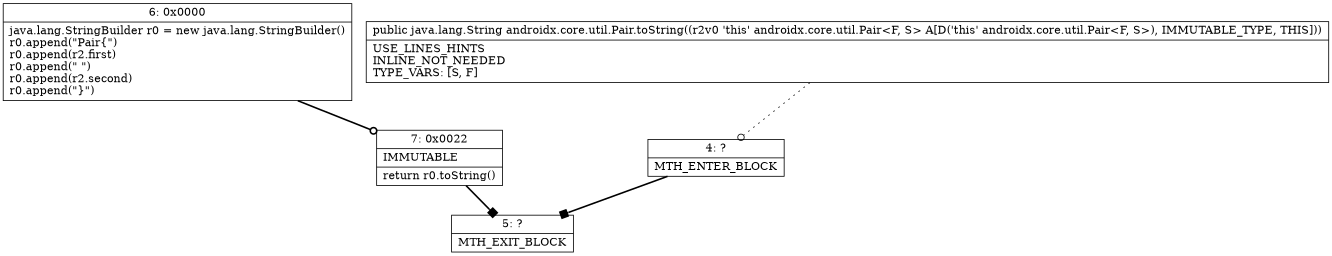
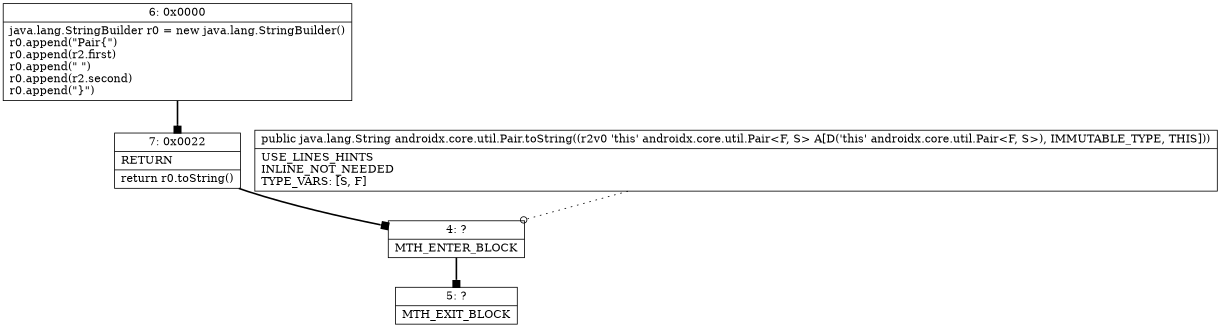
(334, 115) -> (178, 113)
(421, 157) -> (147, 160)
(478, 197) -> (309, 209)
